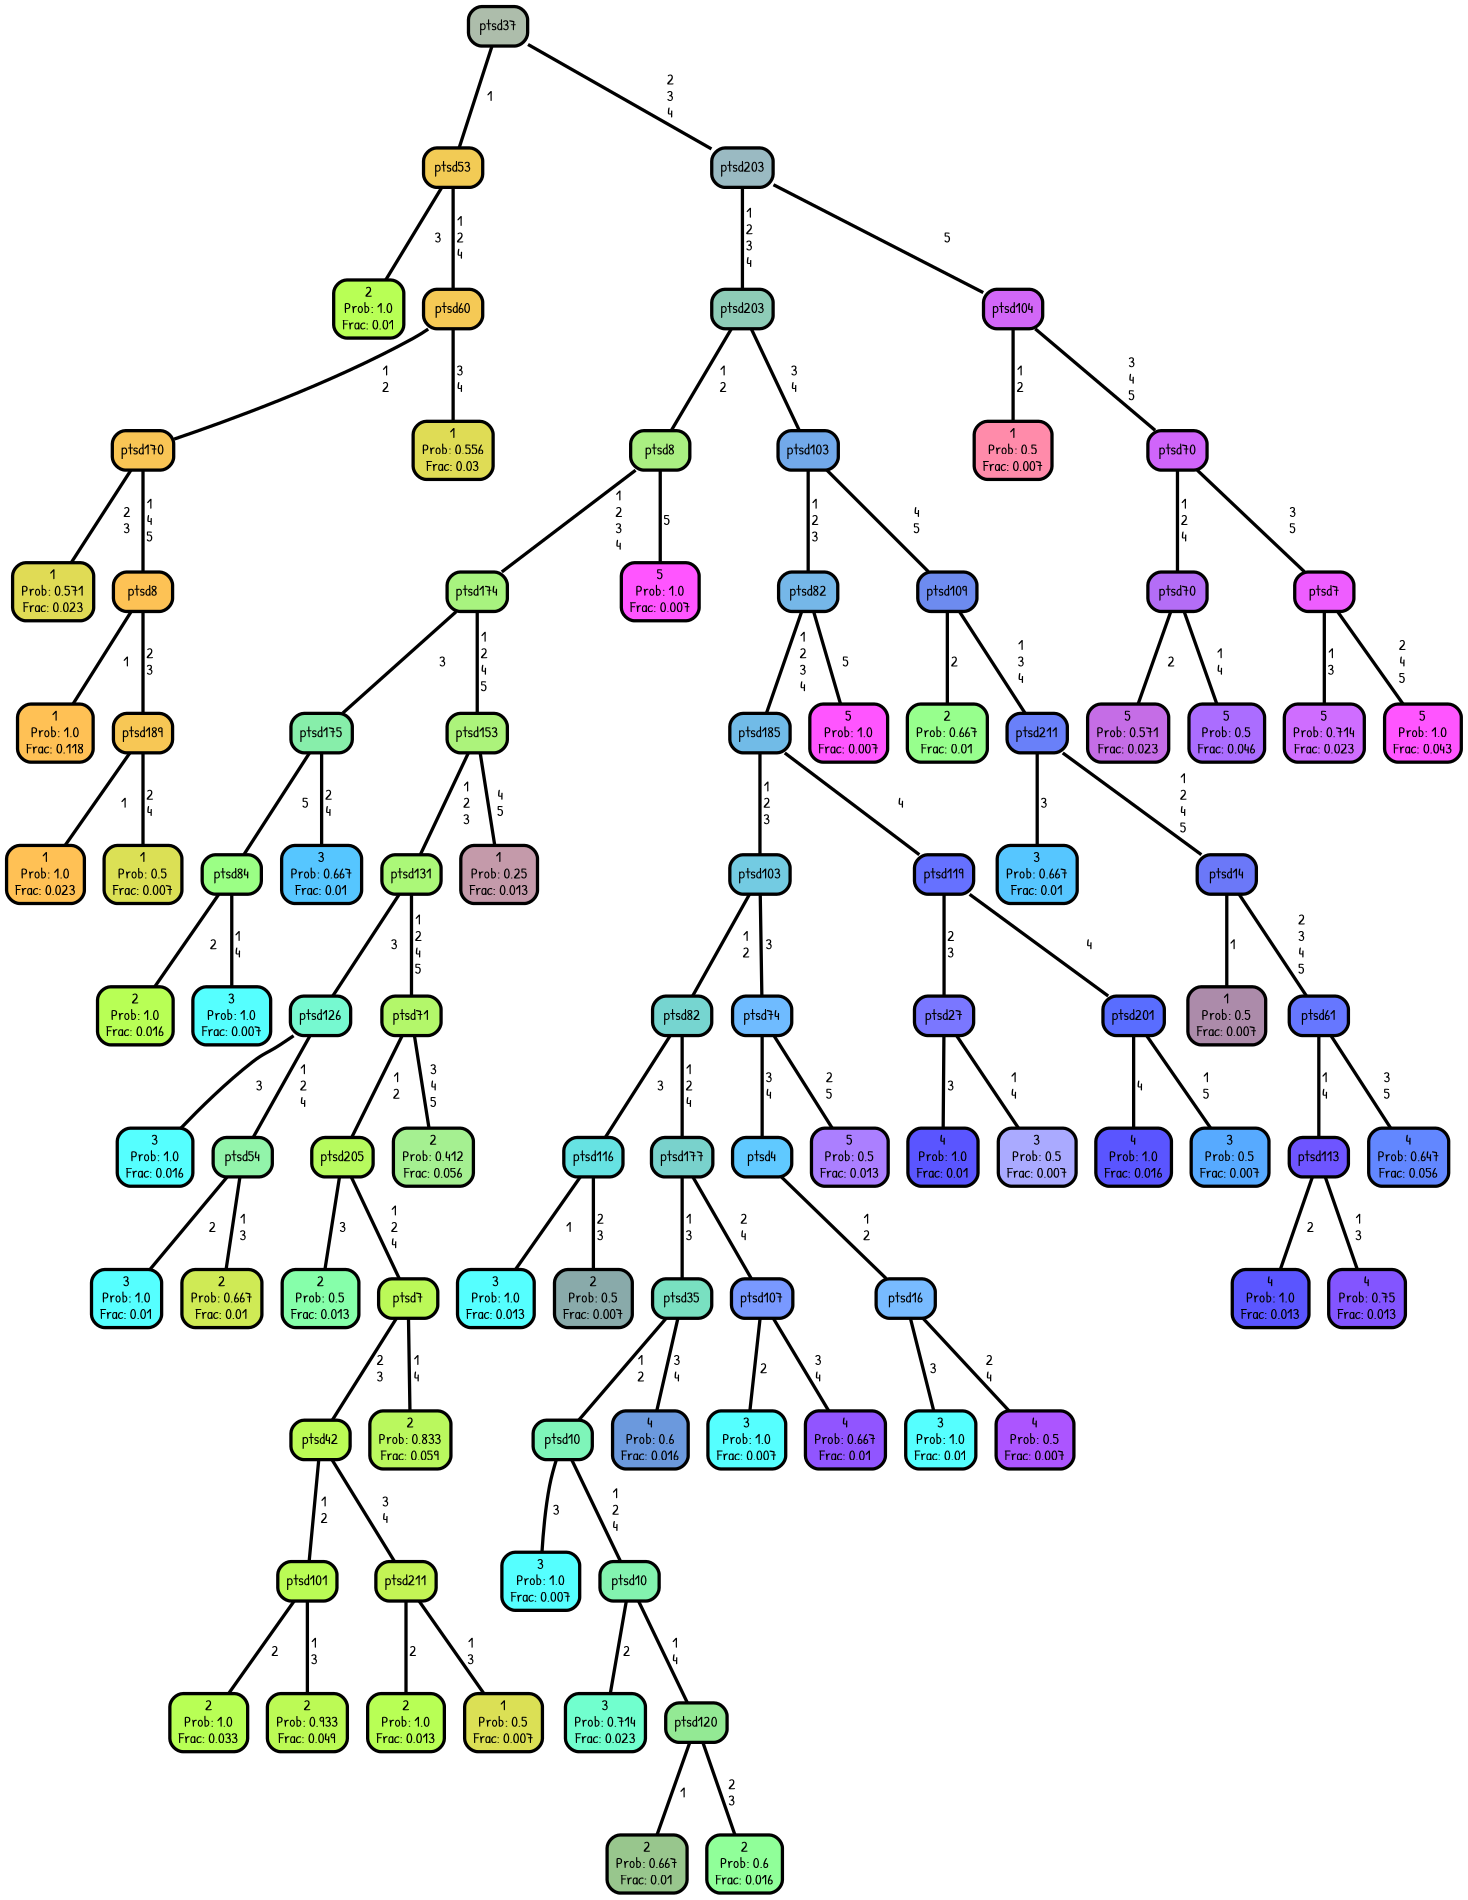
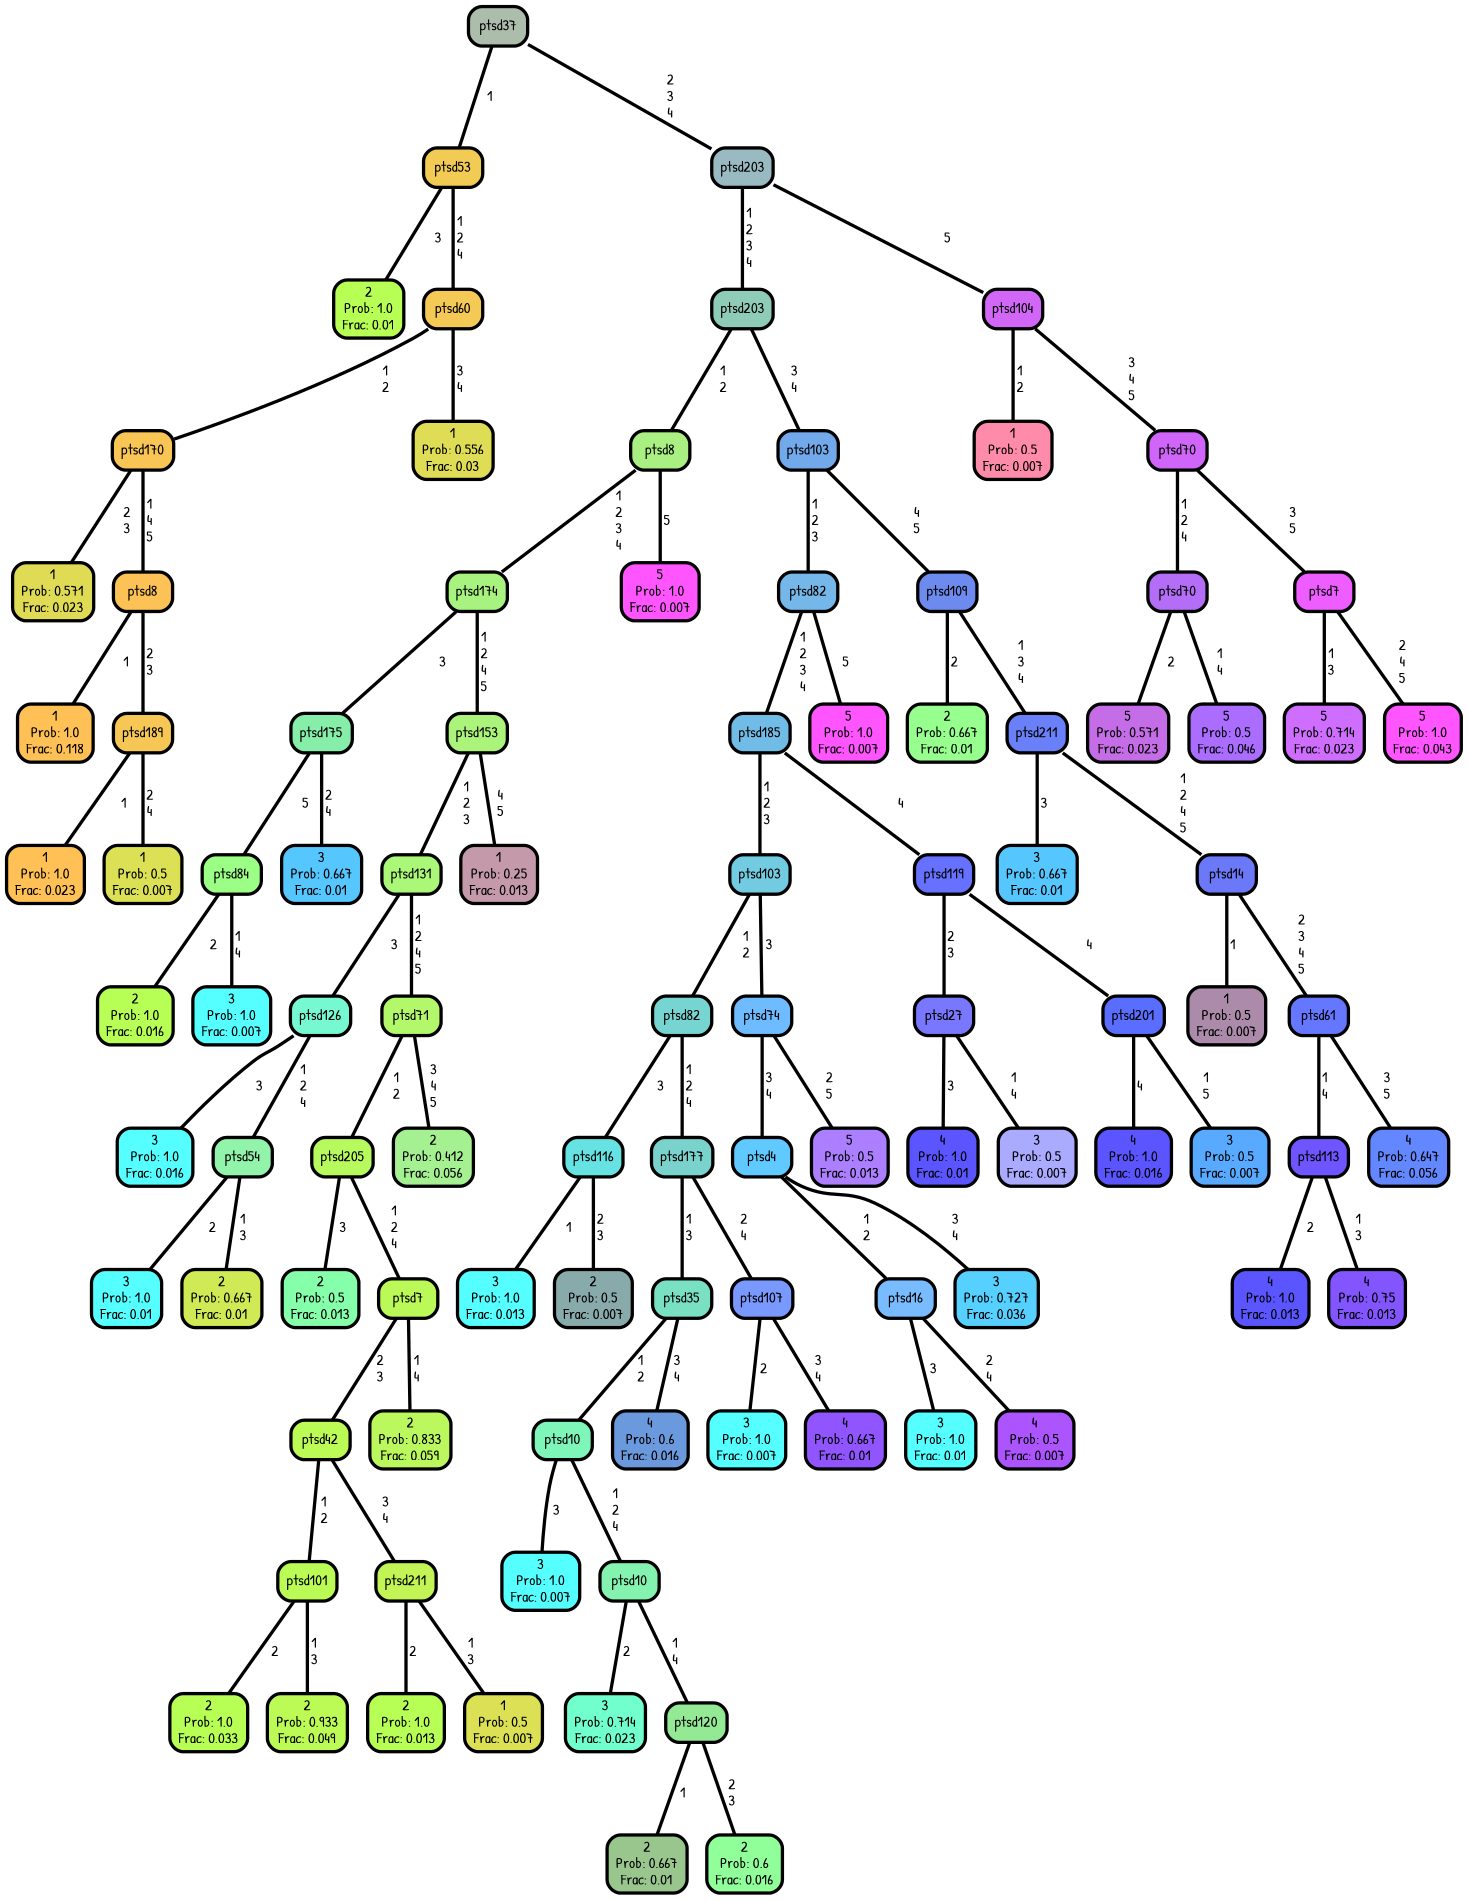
none -> (997, 1299)
